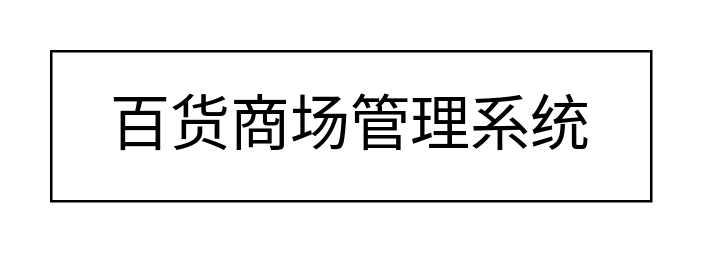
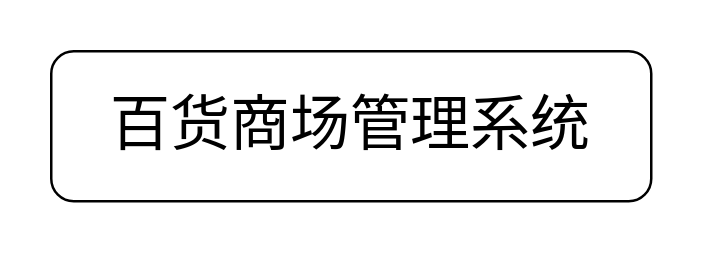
(351, 126) -> (351, 126)
